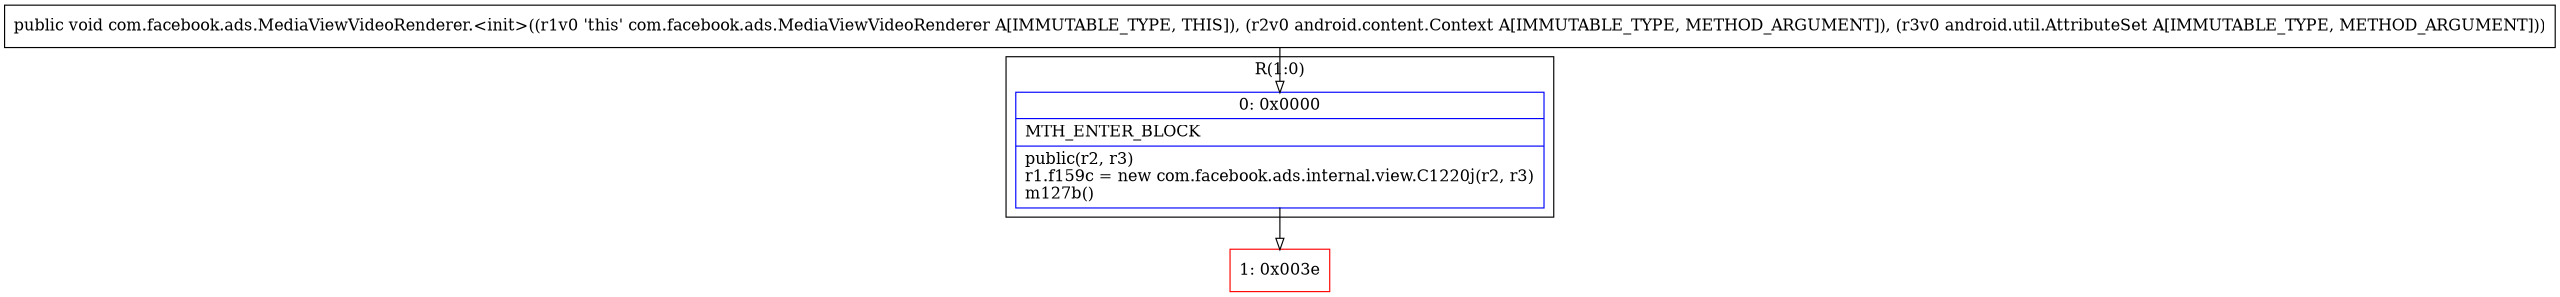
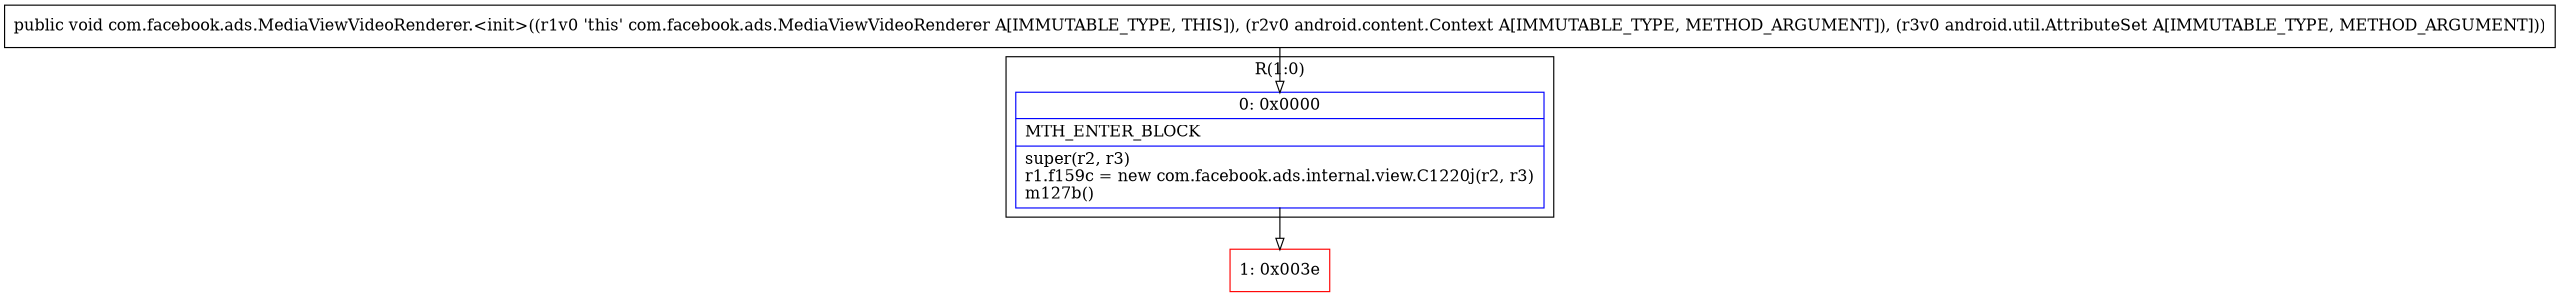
(1079, 159) -> (1078, 159)
